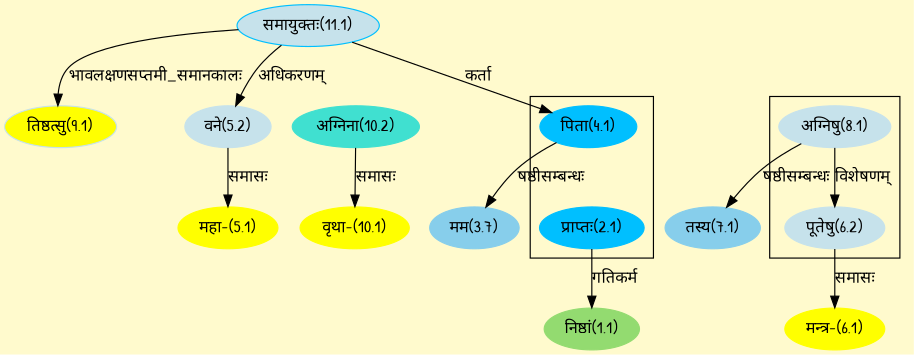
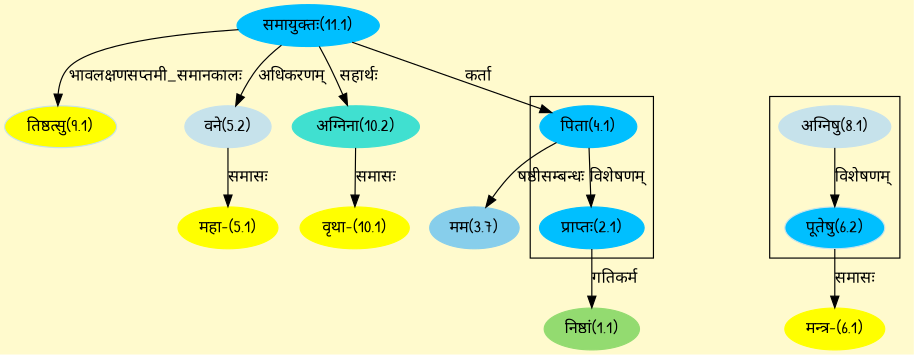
(308, 26) -> (308, 26)
none -> (332, 70)
none -> (590, 171)
(713, 228) -> none
(835, 228) -> (835, 228)
